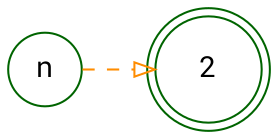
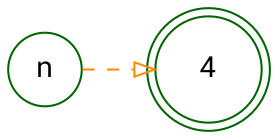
(209, 70) -> (209, 70)
